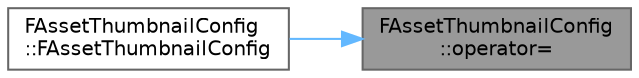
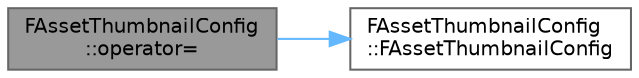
(316, 39) -> (303, 39)
